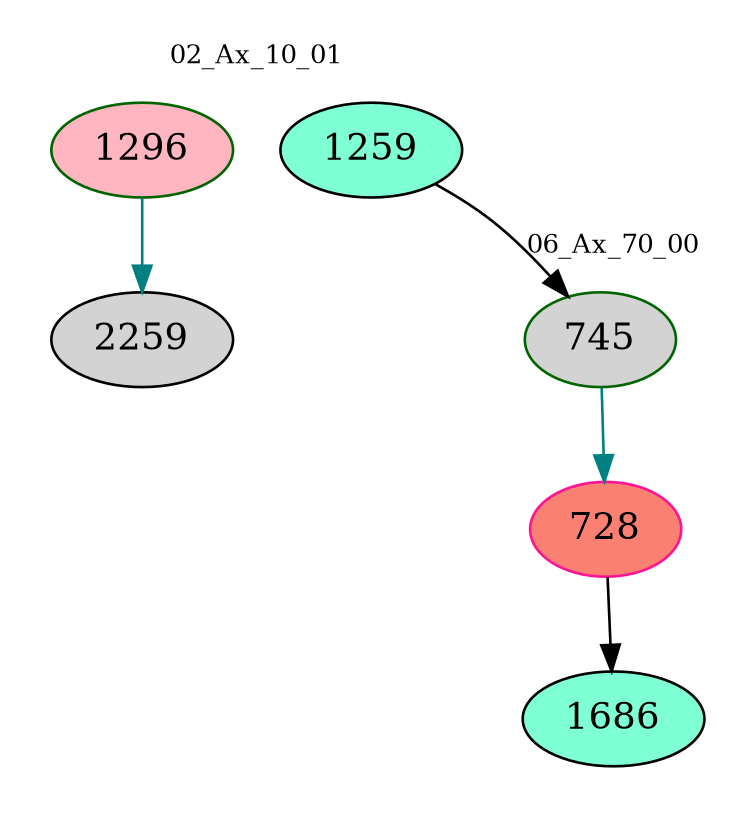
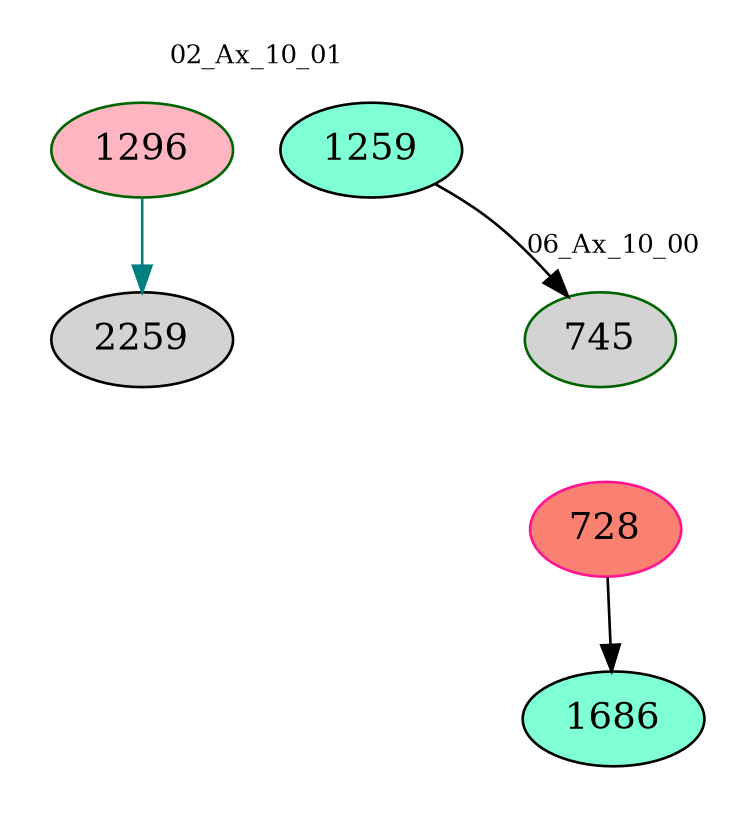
(614, 246) -> (614, 246)
(603, 422) -> none
